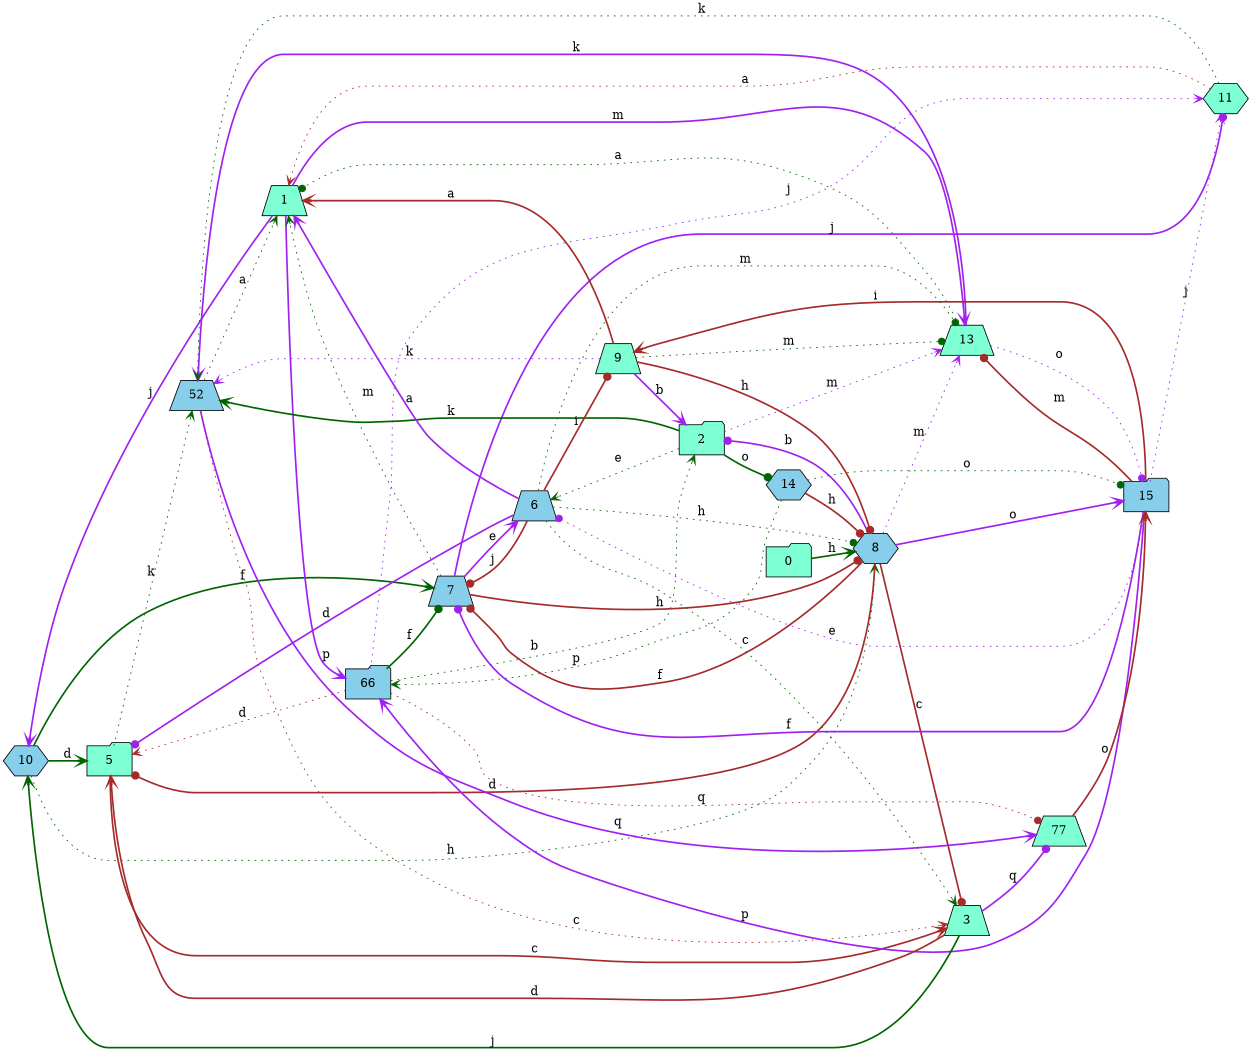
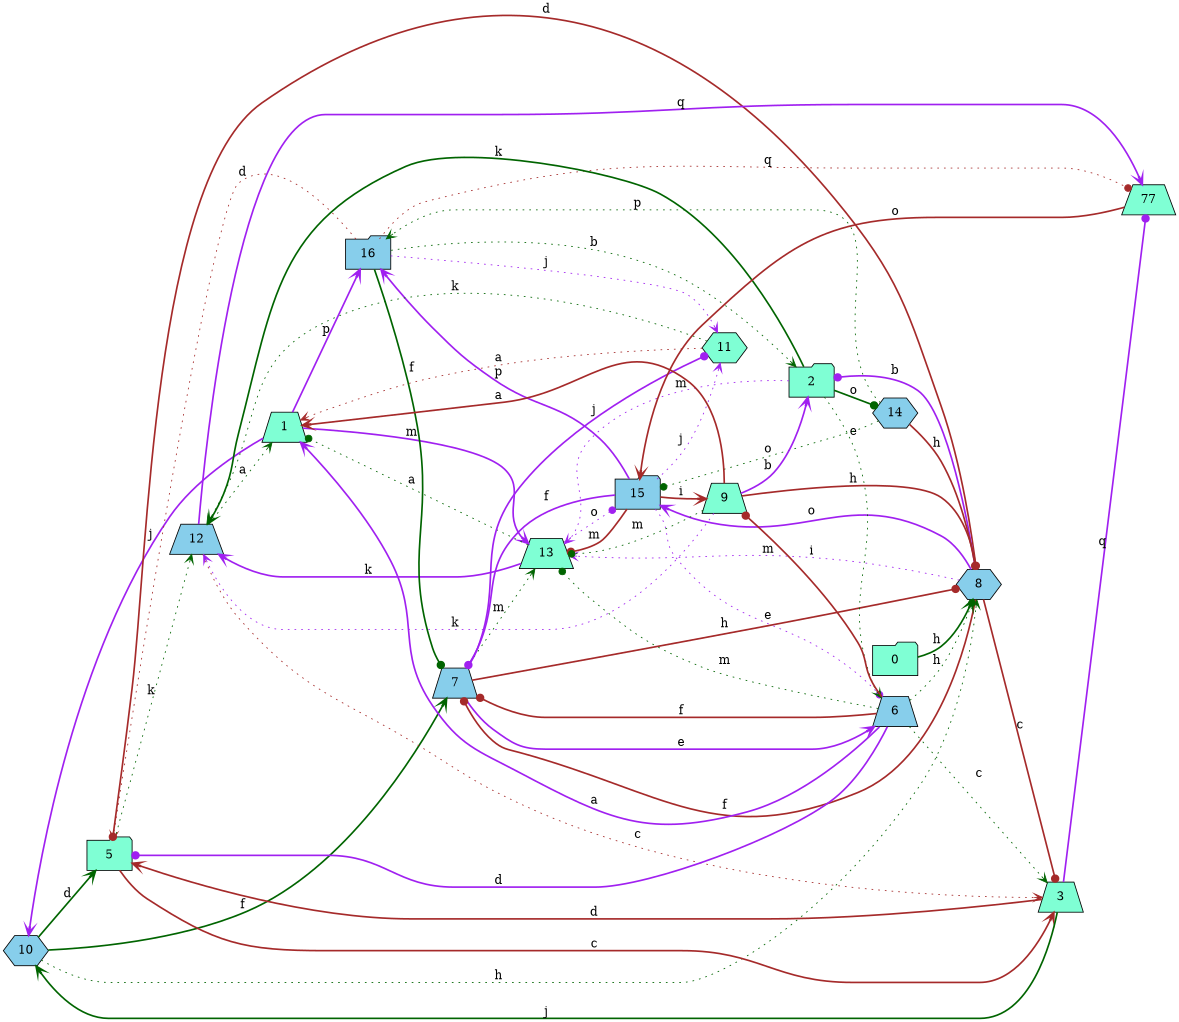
(197, 395) -> (197, 539)
(351, 406) -> (498, 622)
(493, 560) -> (681, 711)
(368, 684) -> (368, 254)
